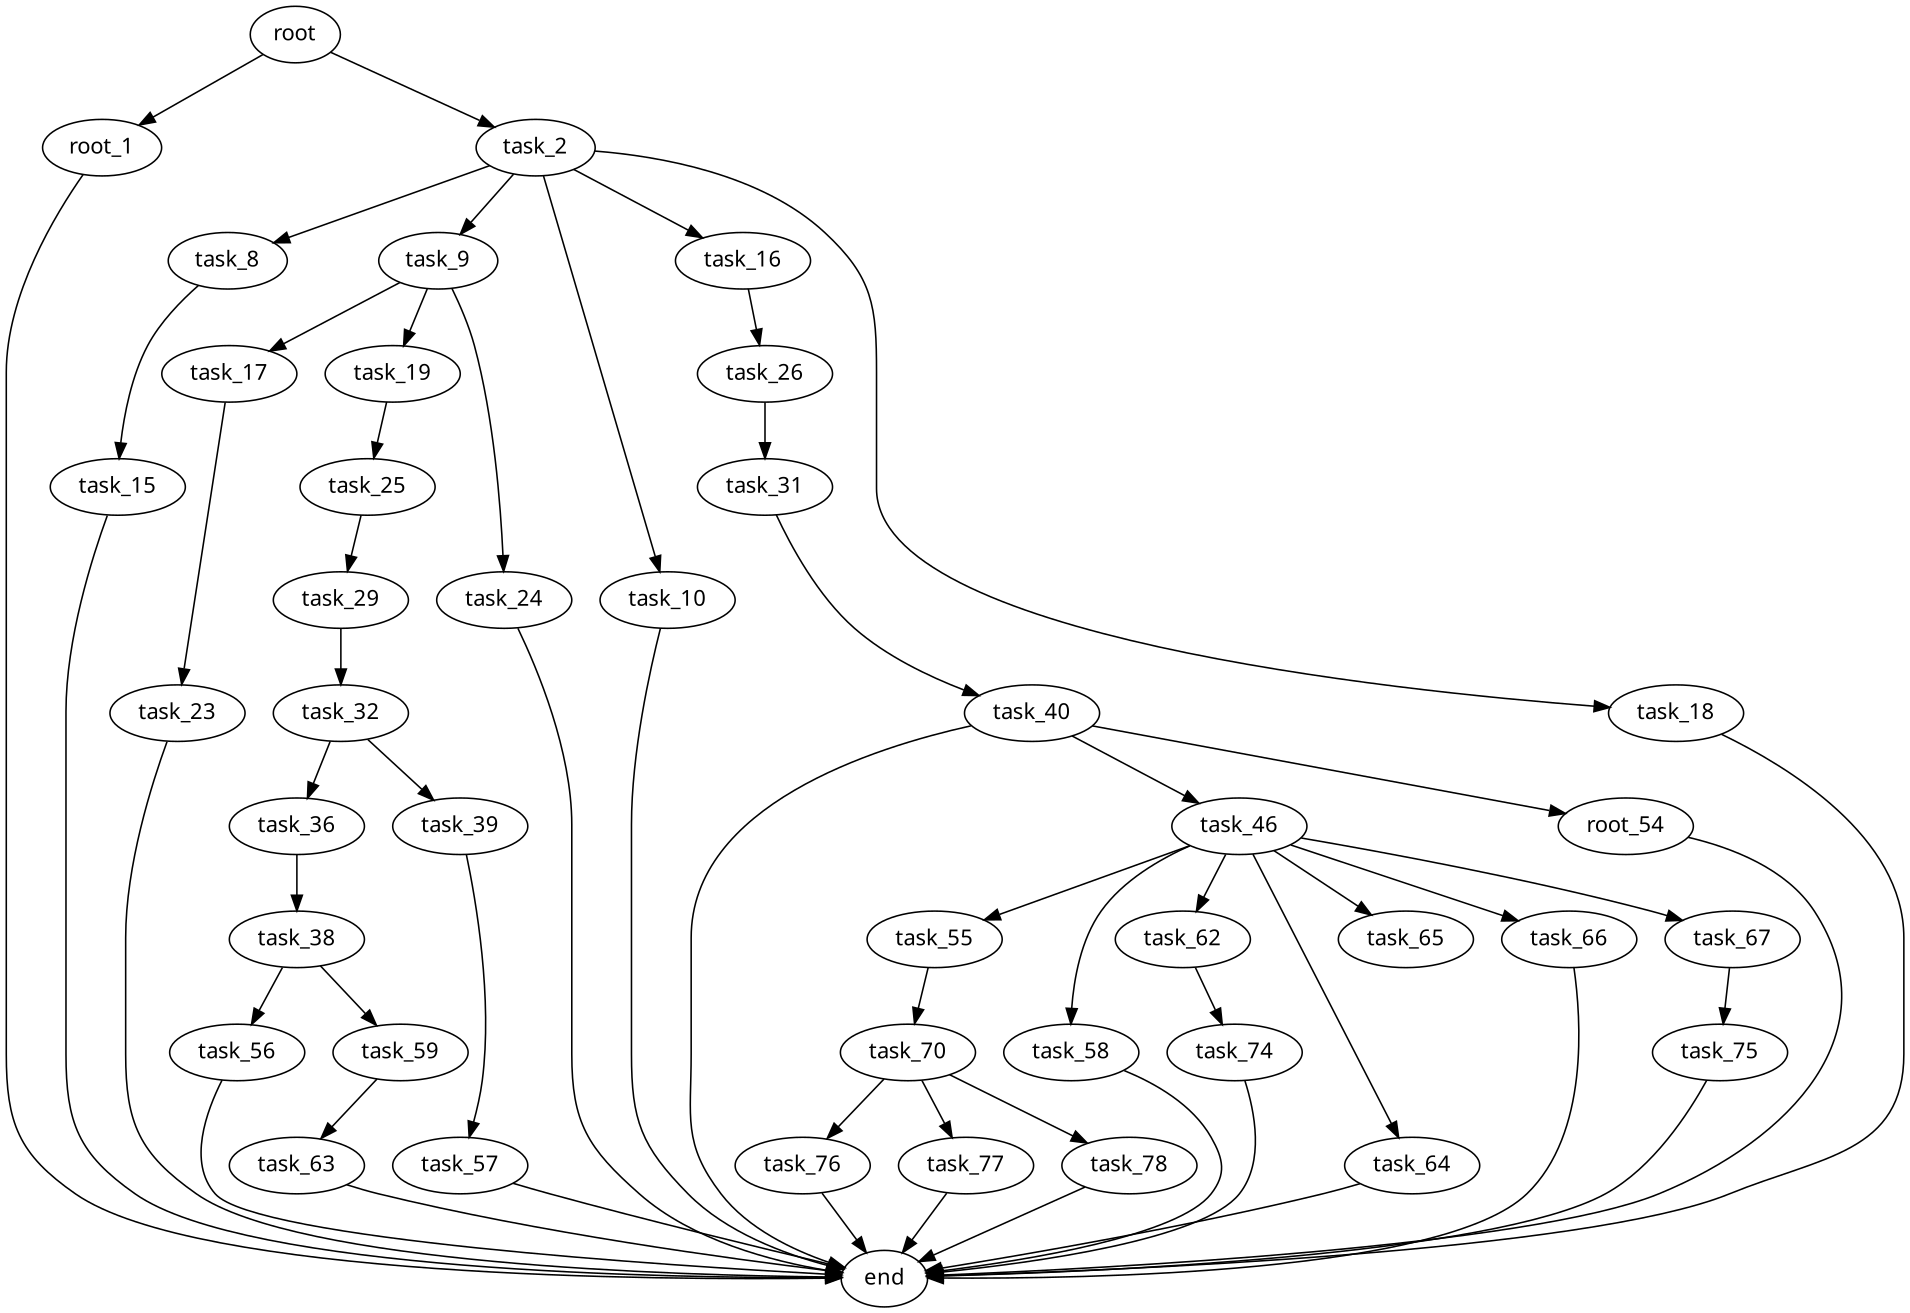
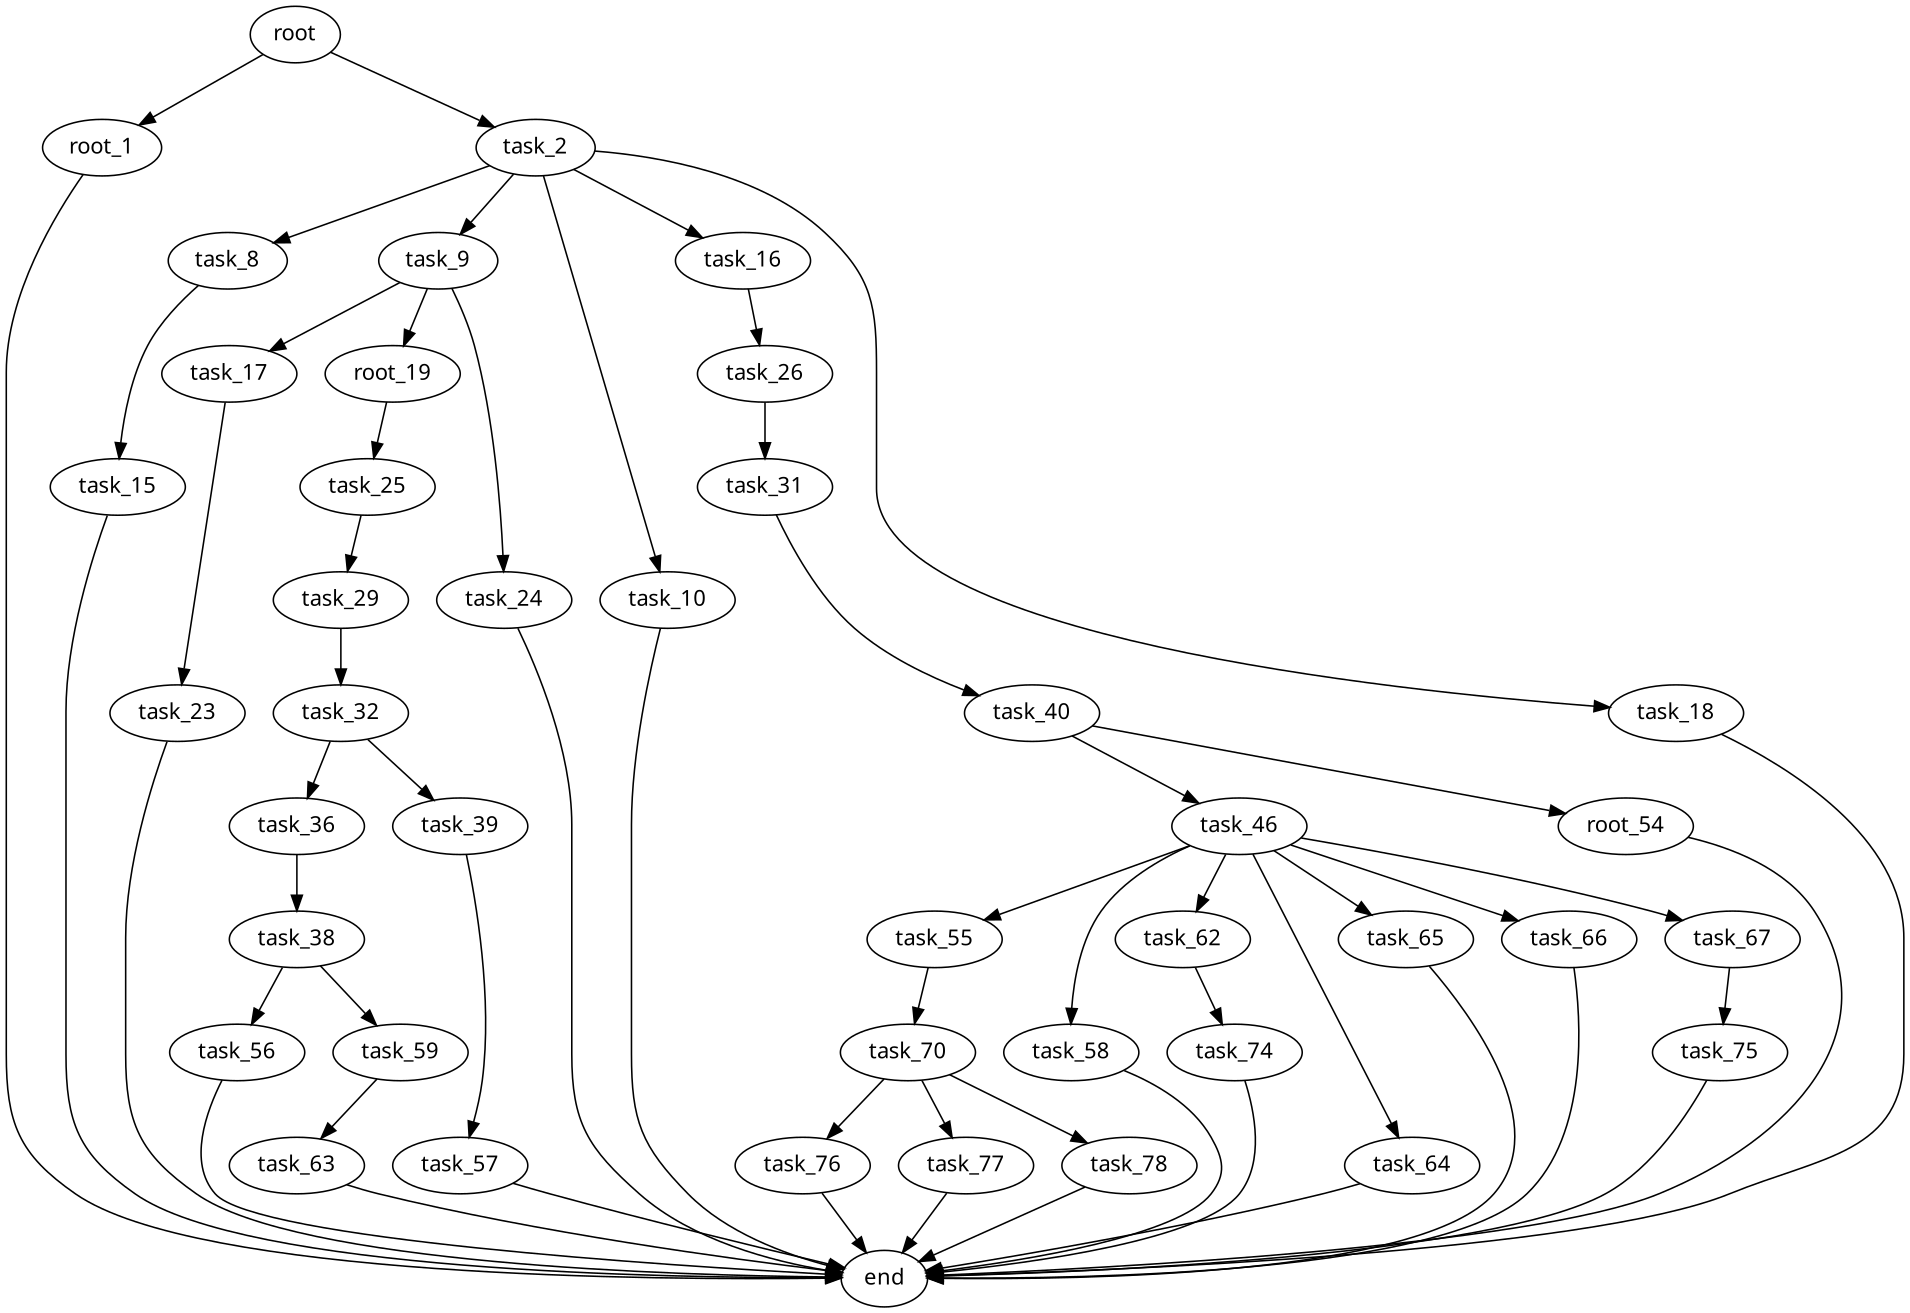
(393, 374) -> (393, 374)
(691, 946) -> (1468, 1212)
